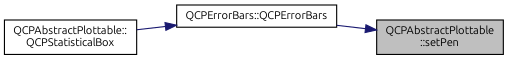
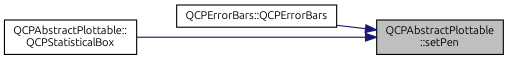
(151, 28) -> (251, 37)
